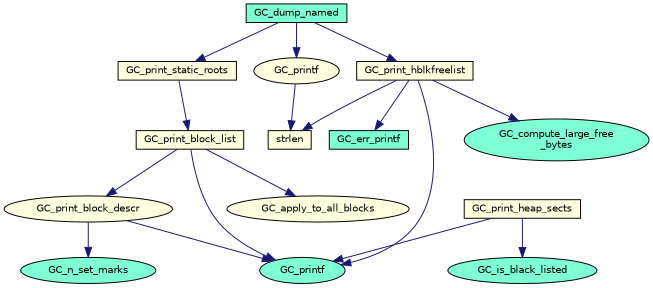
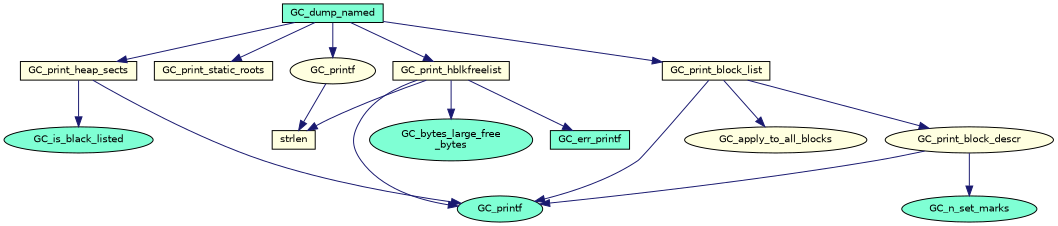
none -> (211, 41)
(183, 100) -> (518, 41)
(557, 140) -> (451, 140)
